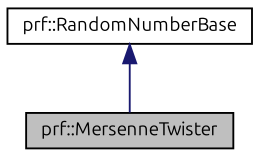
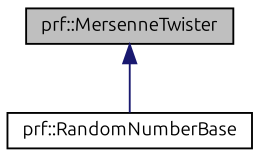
(130, 88) -> (130, 88)
